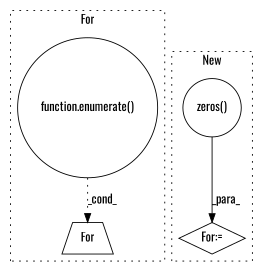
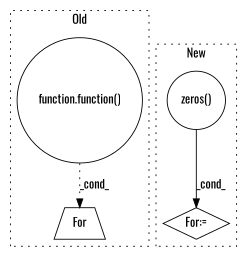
(88, 21) -> (80, 21)
(88, 108) -> (80, 100)
(226, 200) -> (211, 185)
